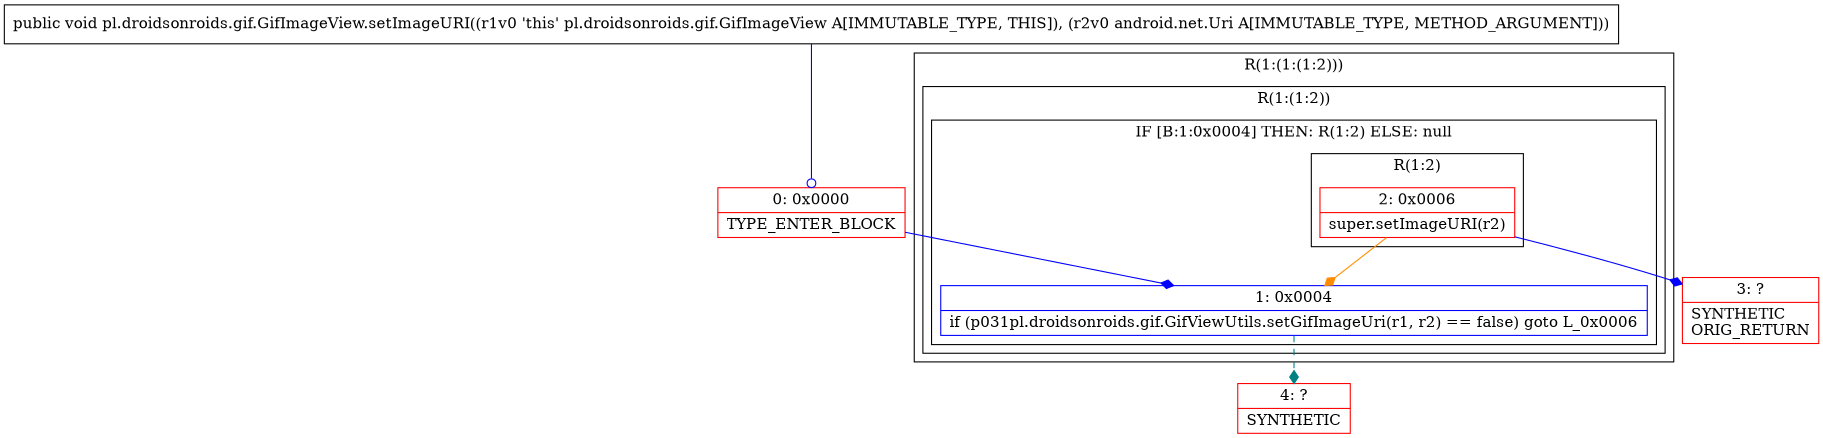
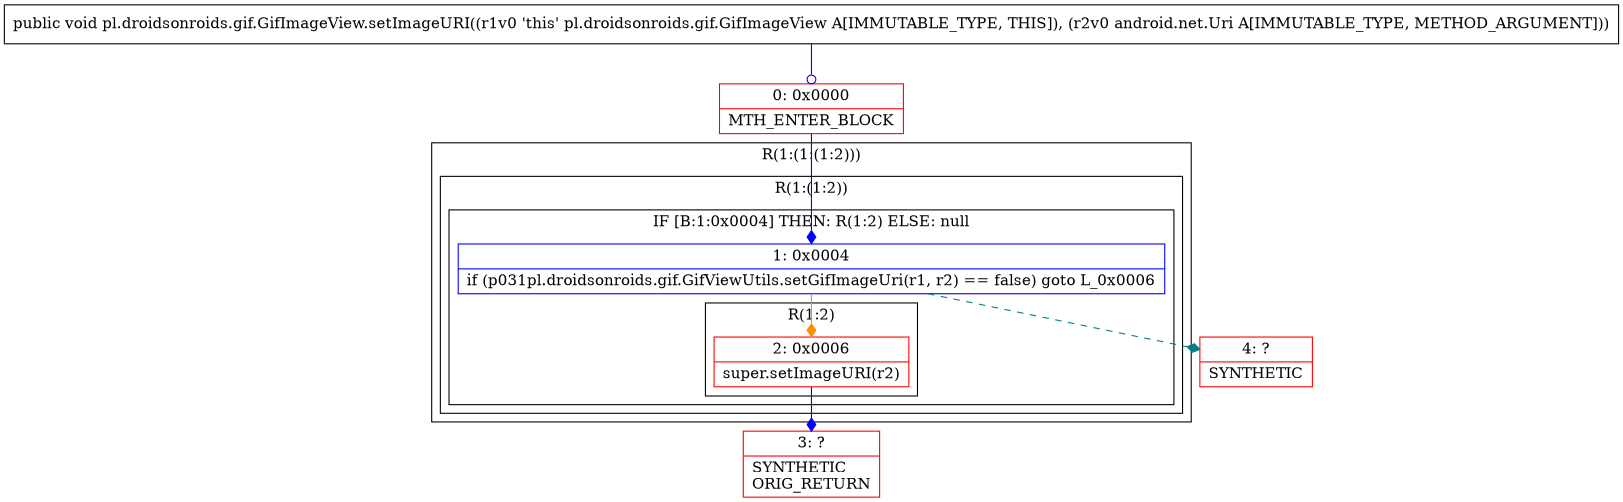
(811, 225) -> (811, 121)
(1361, 257) -> (811, 309)
